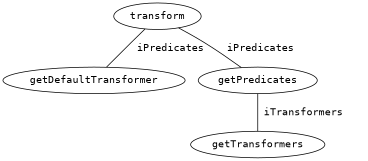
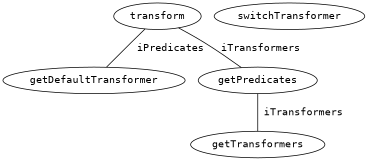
none -> (289, 16)
(258, 48) -> (258, 48)
